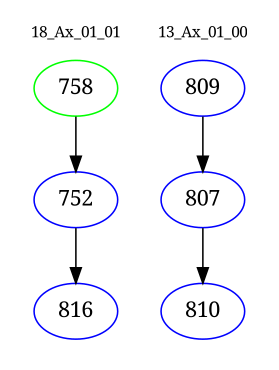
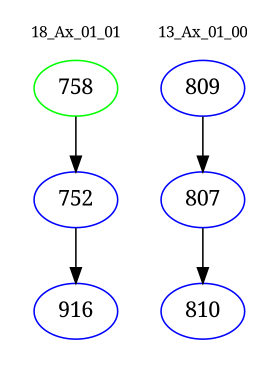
(76, 311) -> (76, 311)
